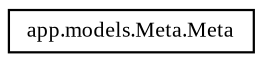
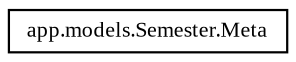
(131, 31) -> (148, 31)
